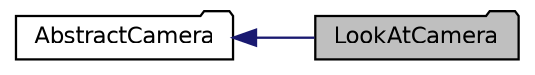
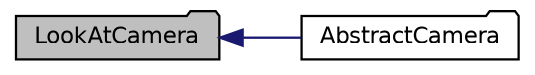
(286, 38) -> (272, 38)
